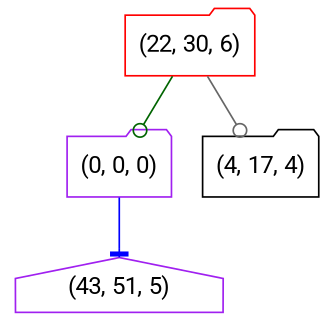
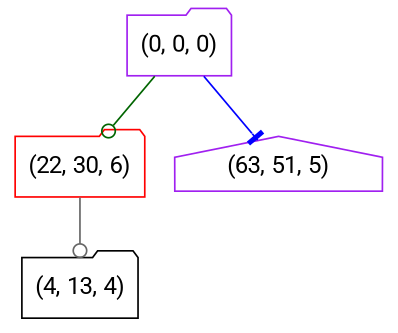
(158, 100) -> (134, 101)
(261, 167) -> (80, 288)
(119, 288) -> (279, 167)
